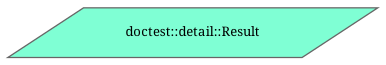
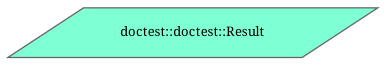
(193, 33) -> (193, 33)
